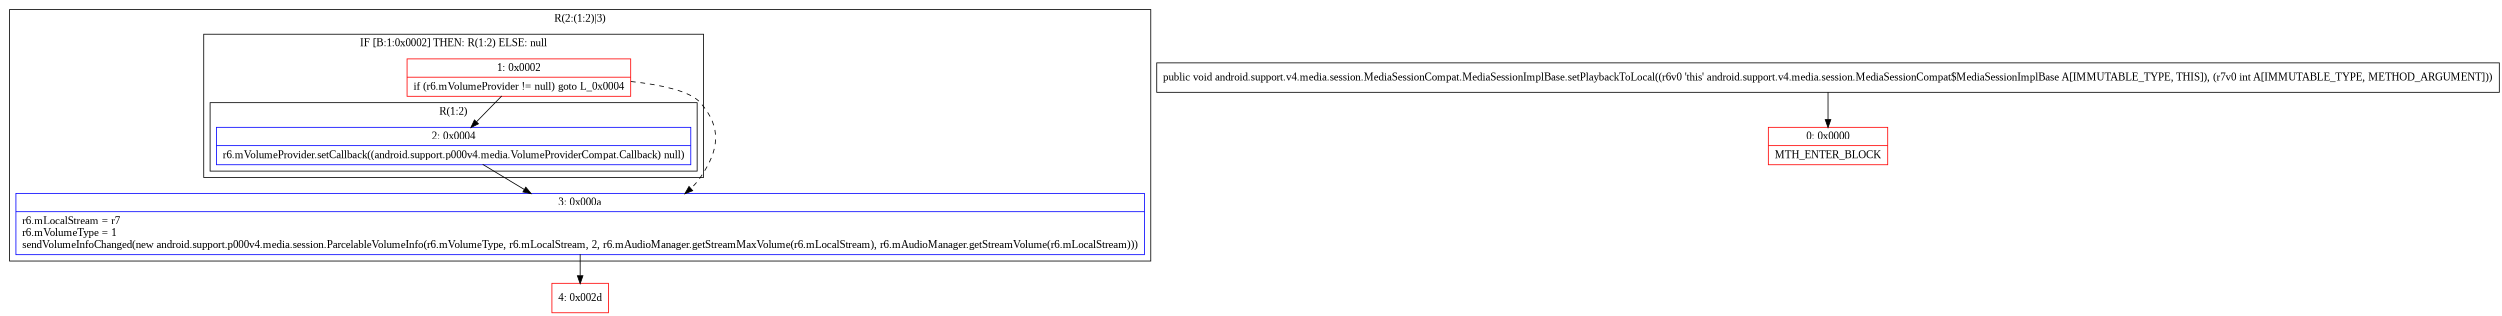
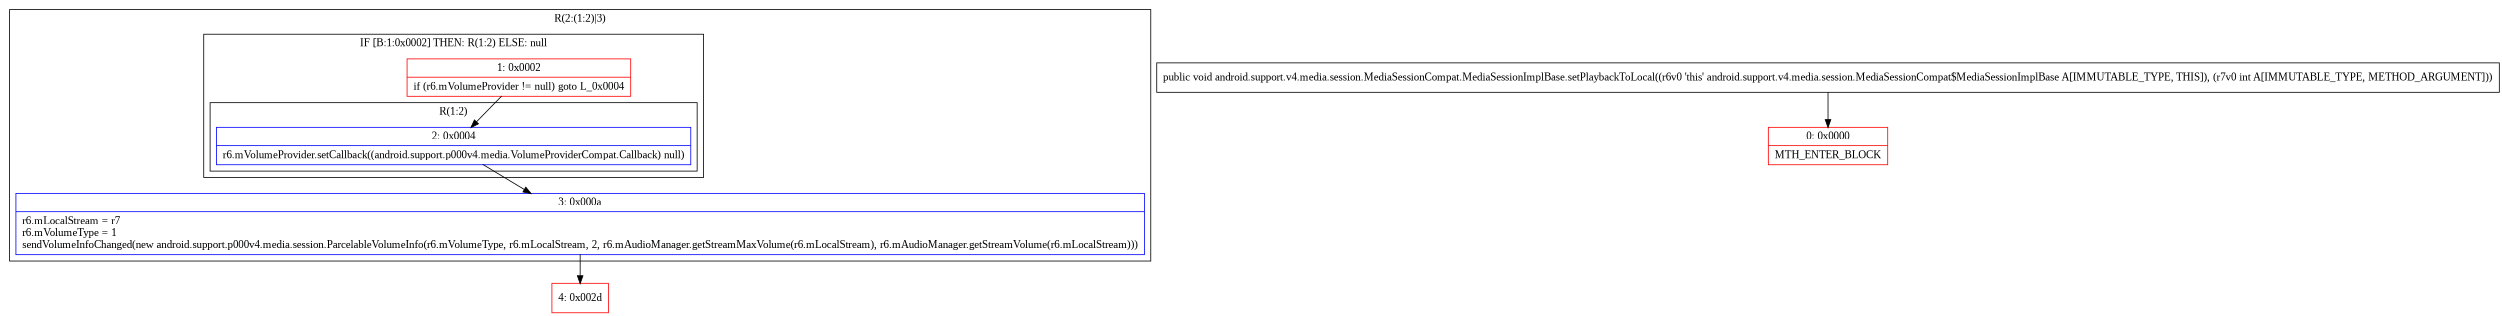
(709, 116) -> none
